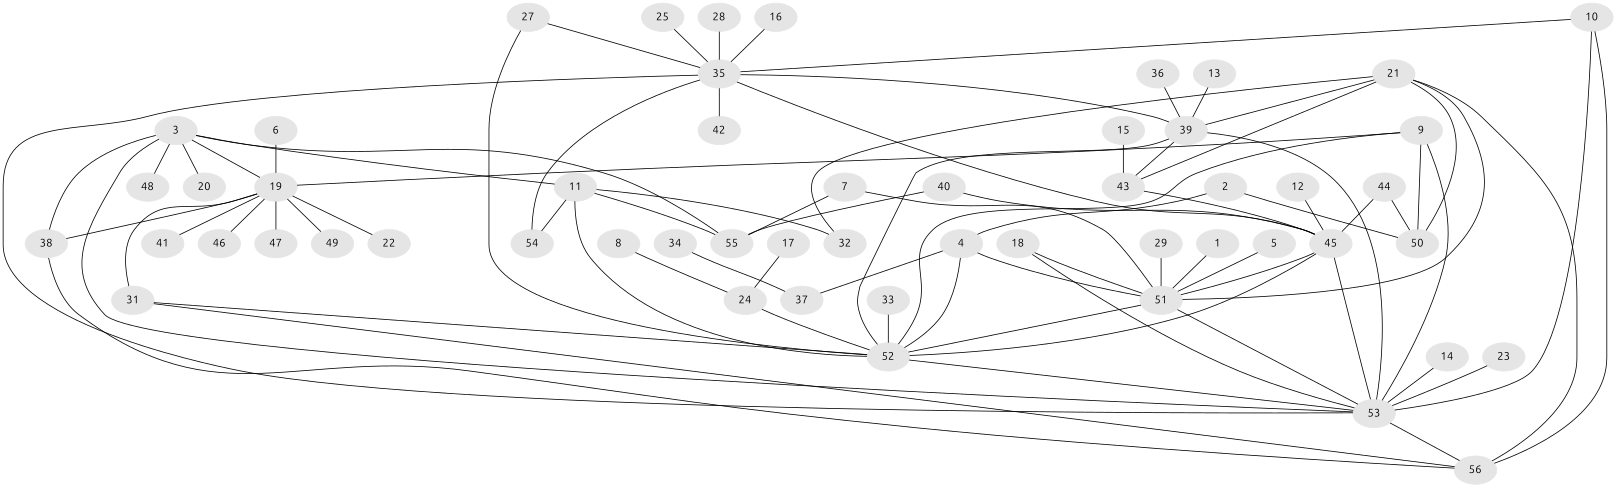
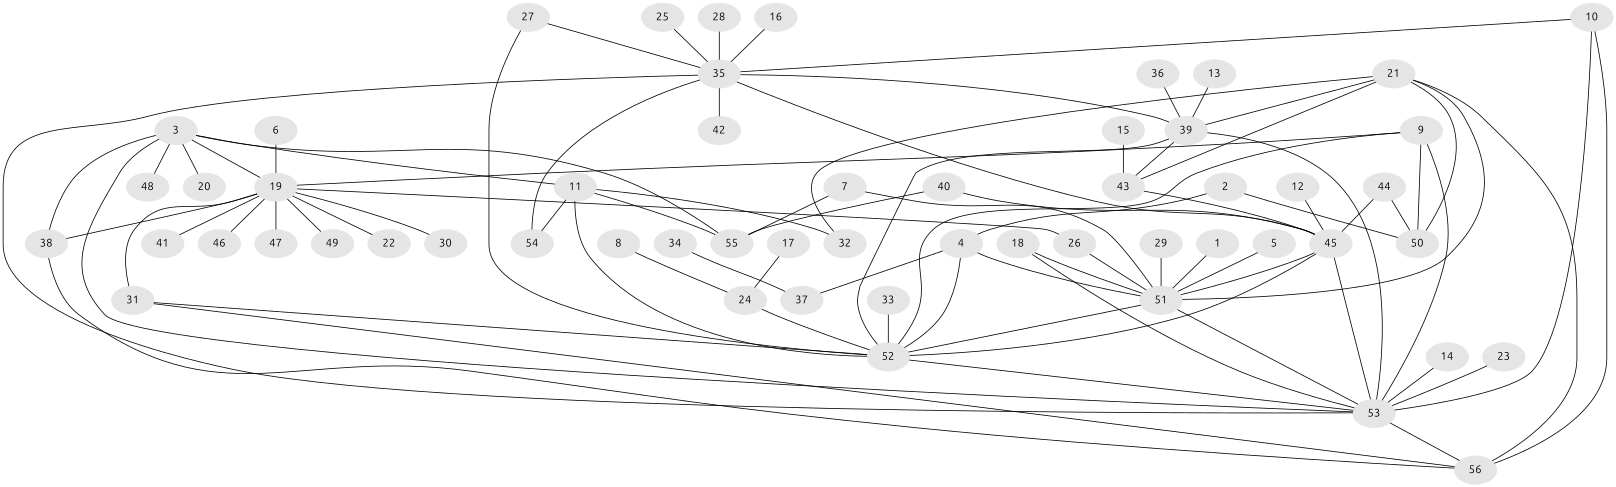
none -> (446, 244)
none -> (1075, 244)
